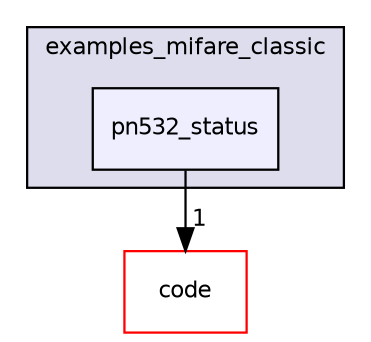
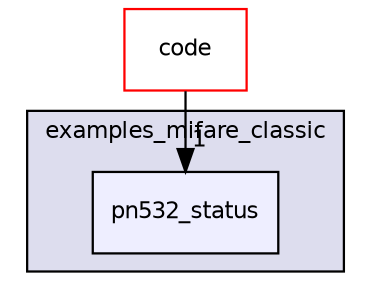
(186, 202) -> (186, 124)
